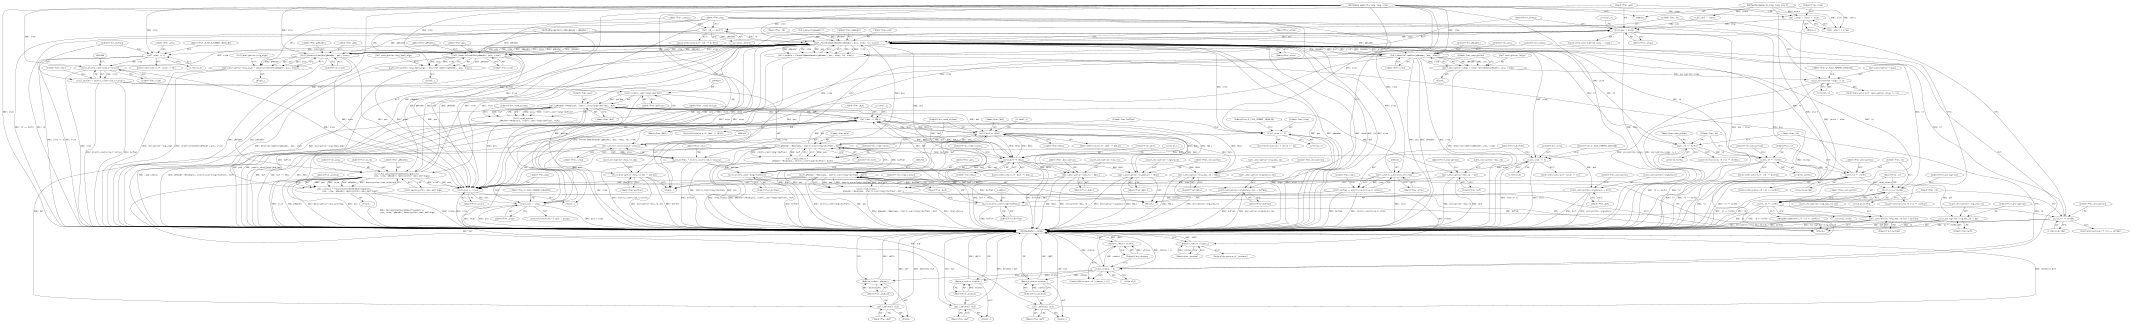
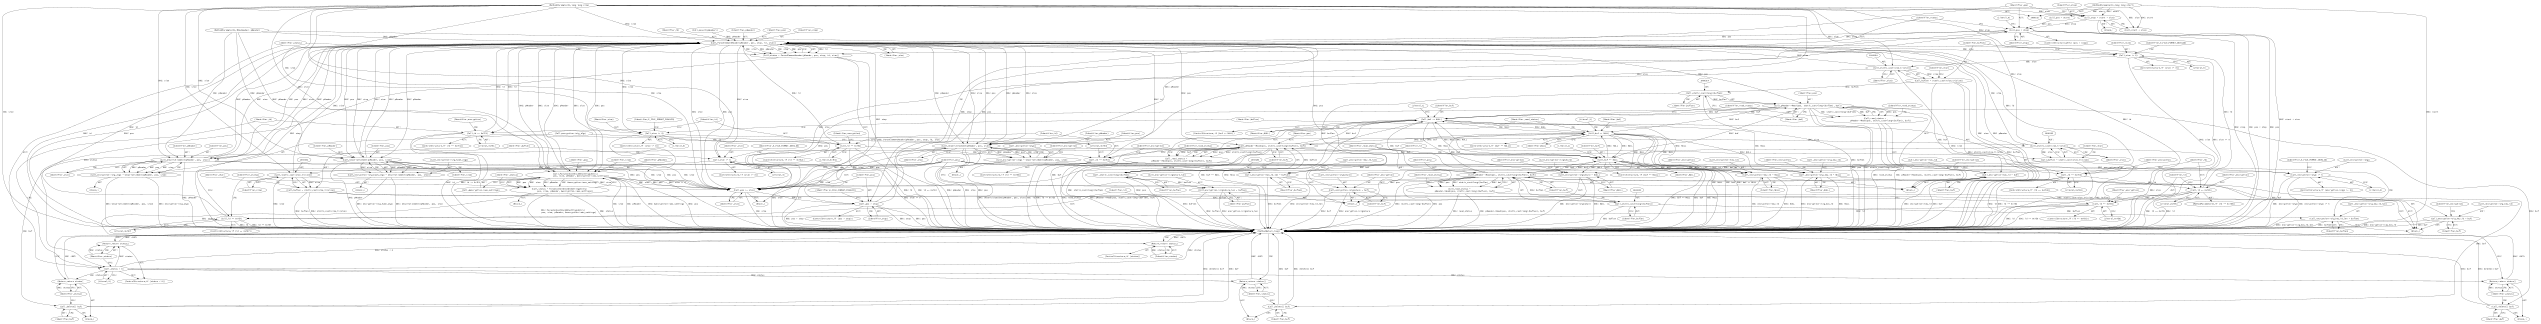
(1830, 182) -> (840, 141)
(1882, 183) -> (1716, 167)
none -> (2187, 200)
none -> (1168, 216)
